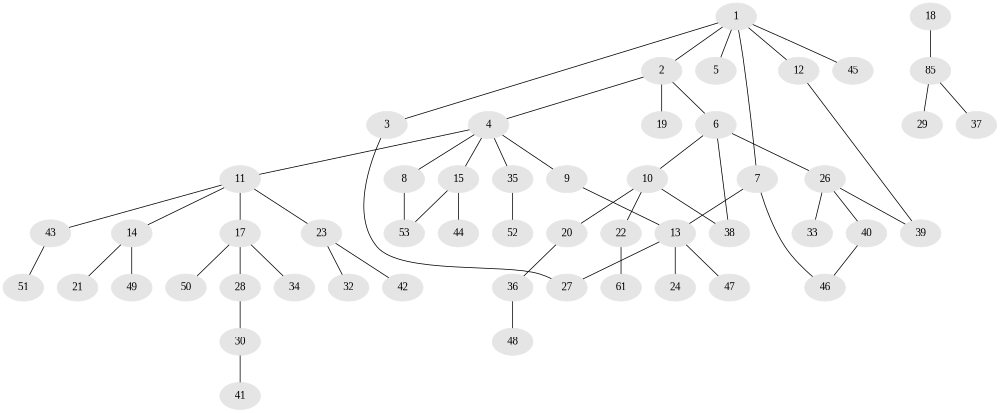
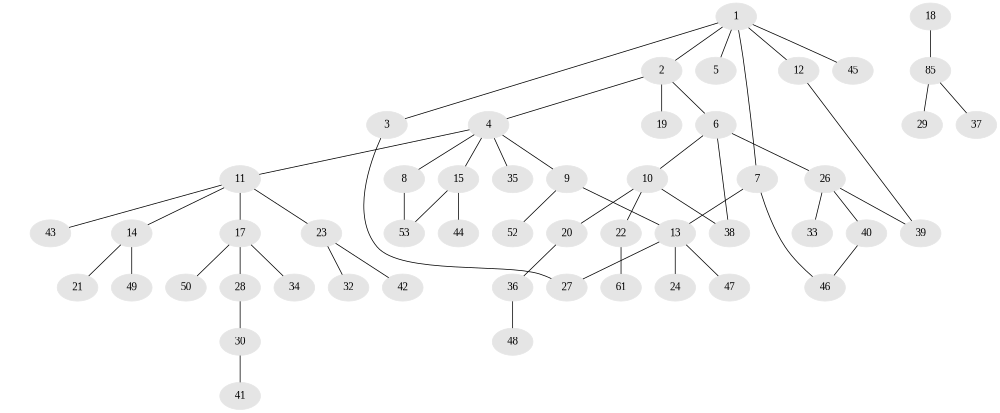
(513, 206) -> (540, 206)
(23, 288) -> none
